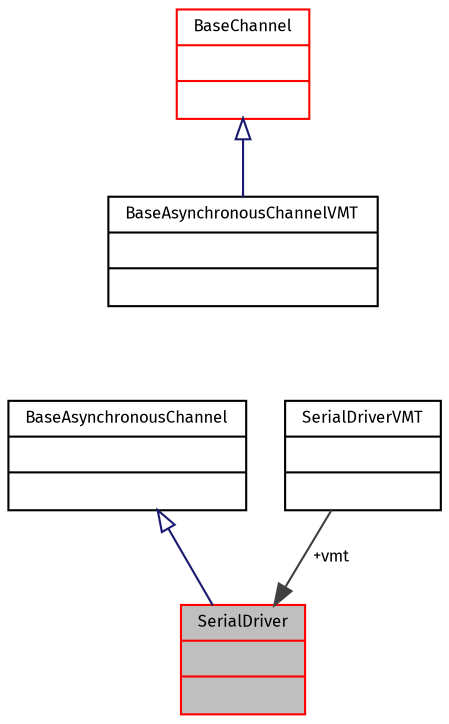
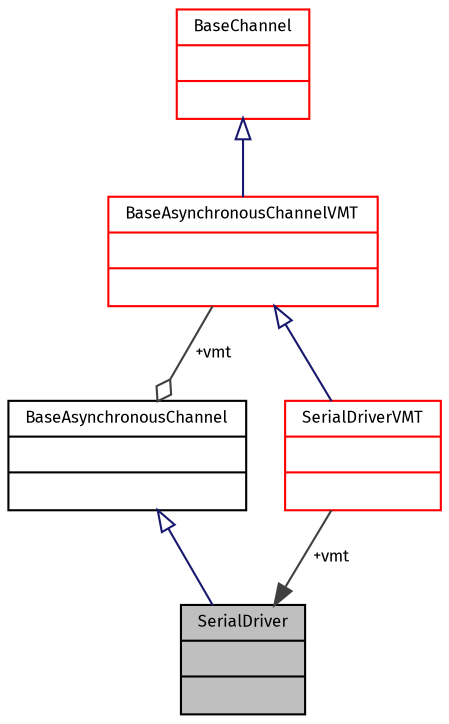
(243, 251) -> (243, 251)
none -> (192, 342)
none -> (309, 363)
(363, 456) -> (363, 456)
(243, 660) -> (243, 660)
